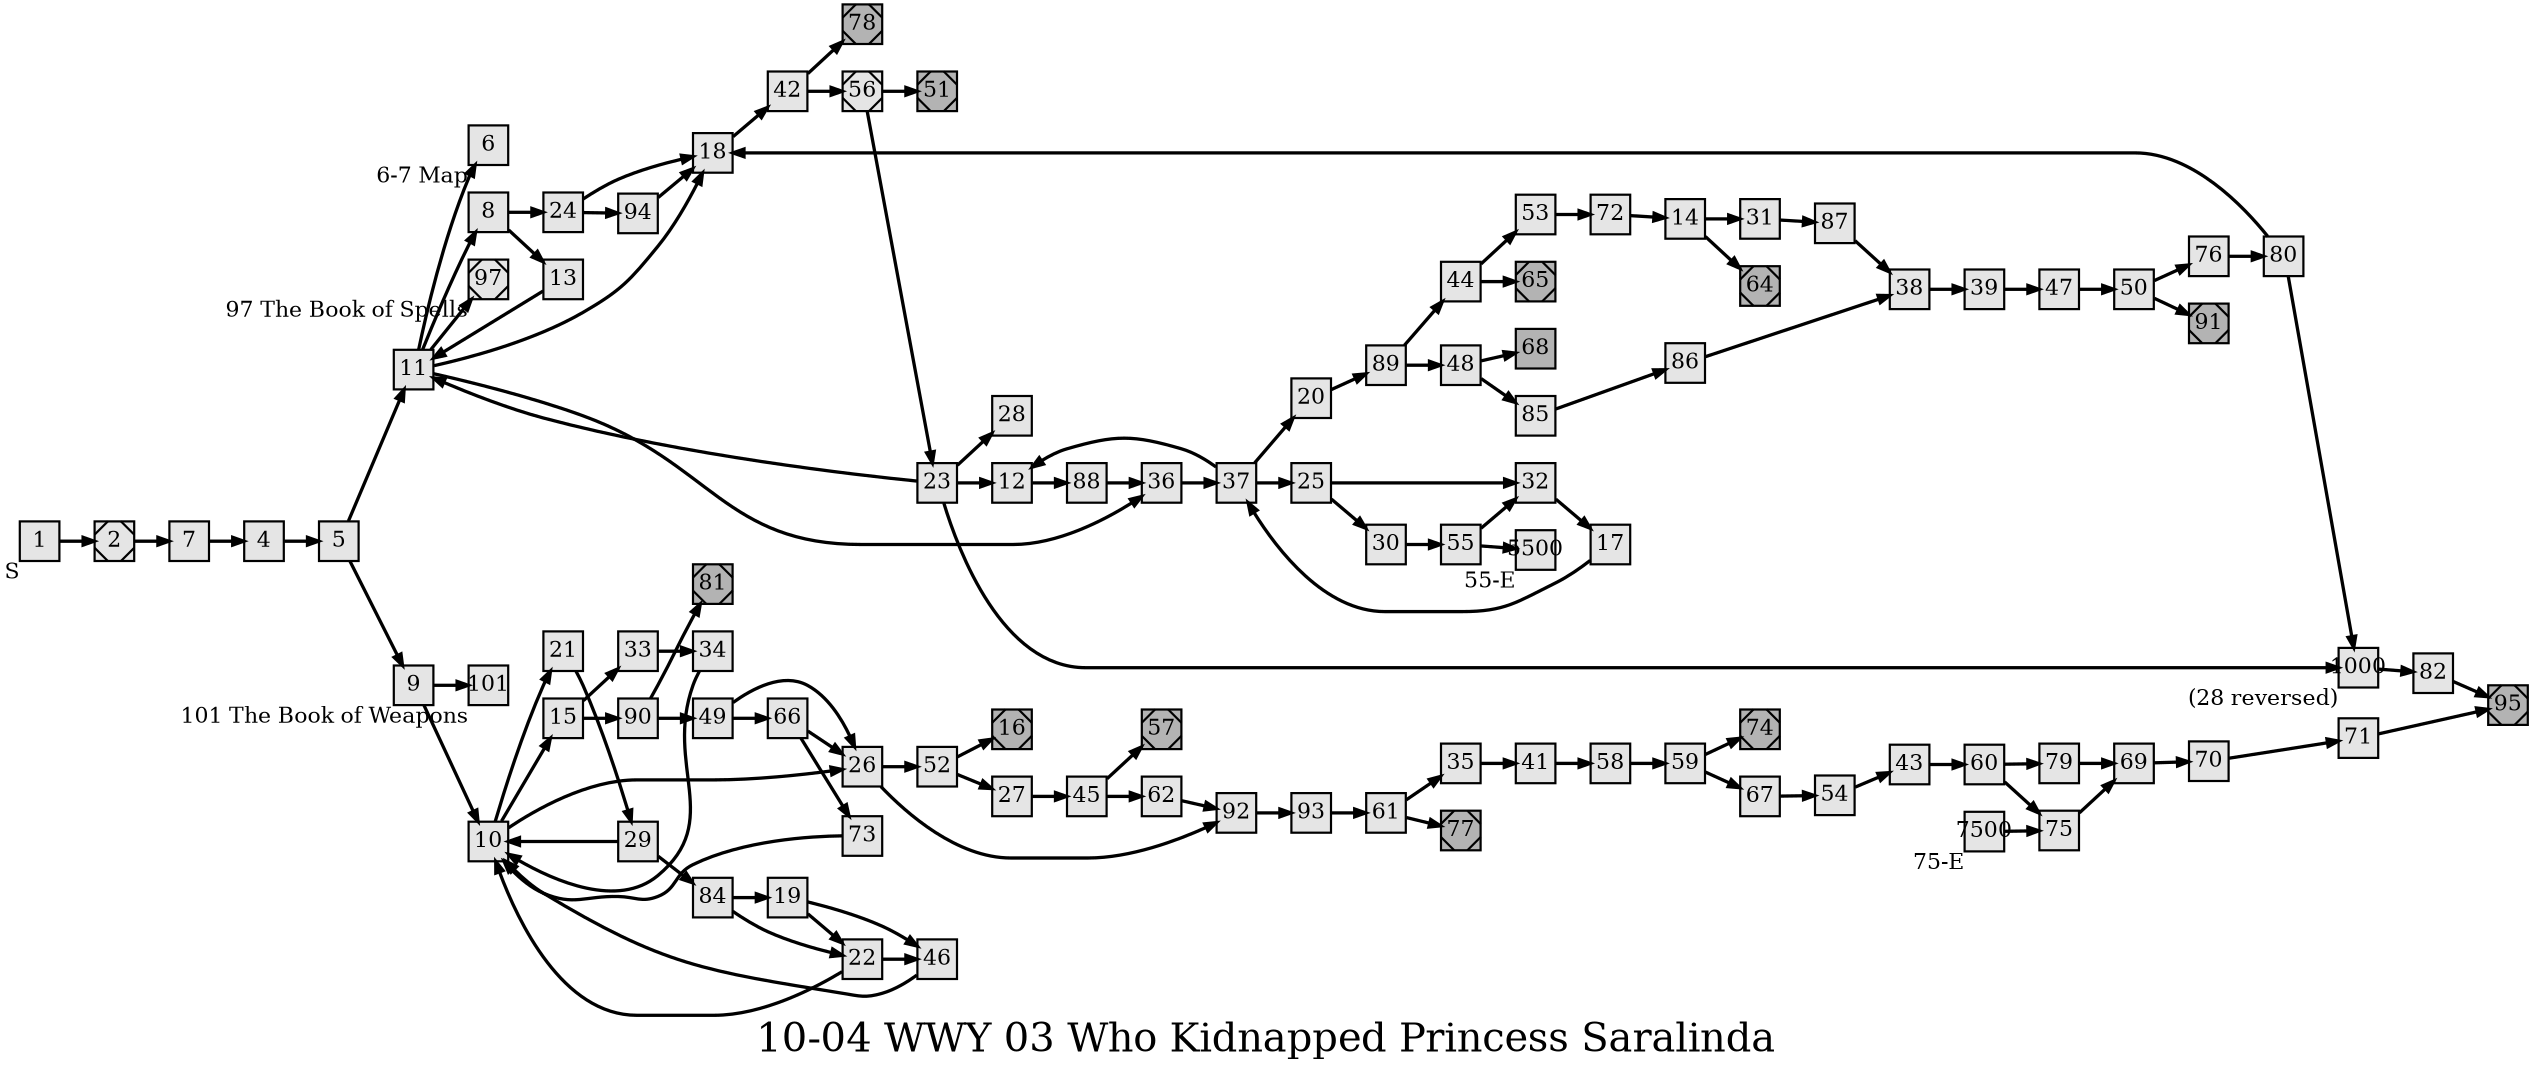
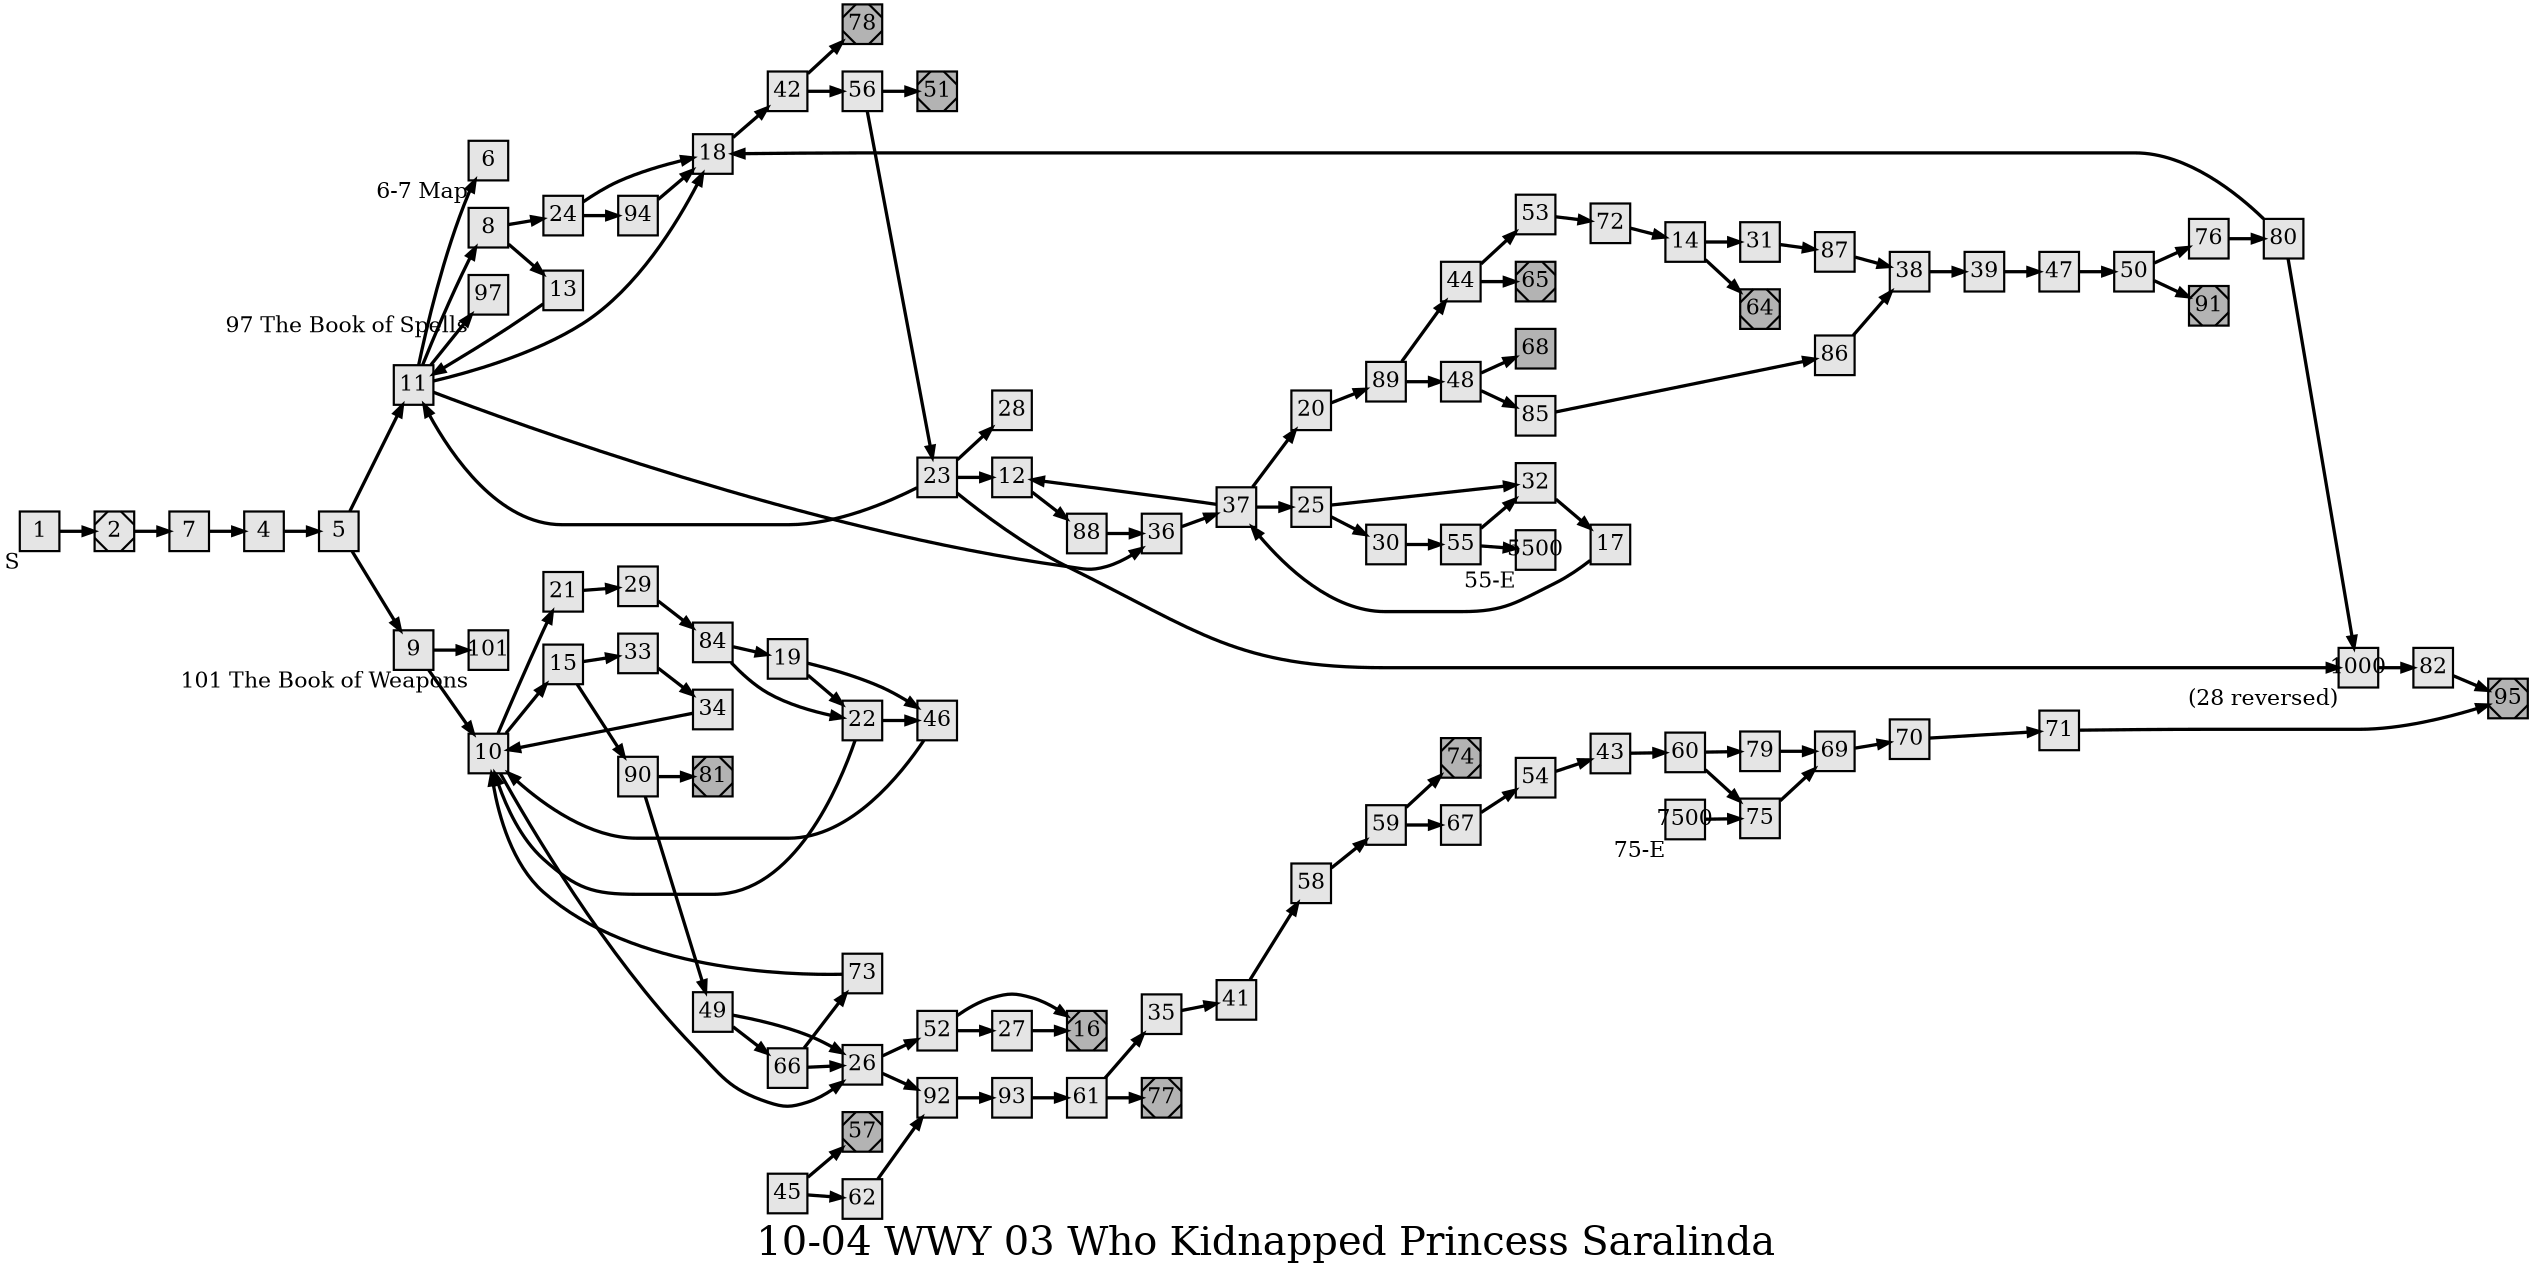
(862, 91) -> (862, 91)
(488, 279) -> (488, 295)
(1044, 796) -> (1044, 1031)
(569, 842) -> none
